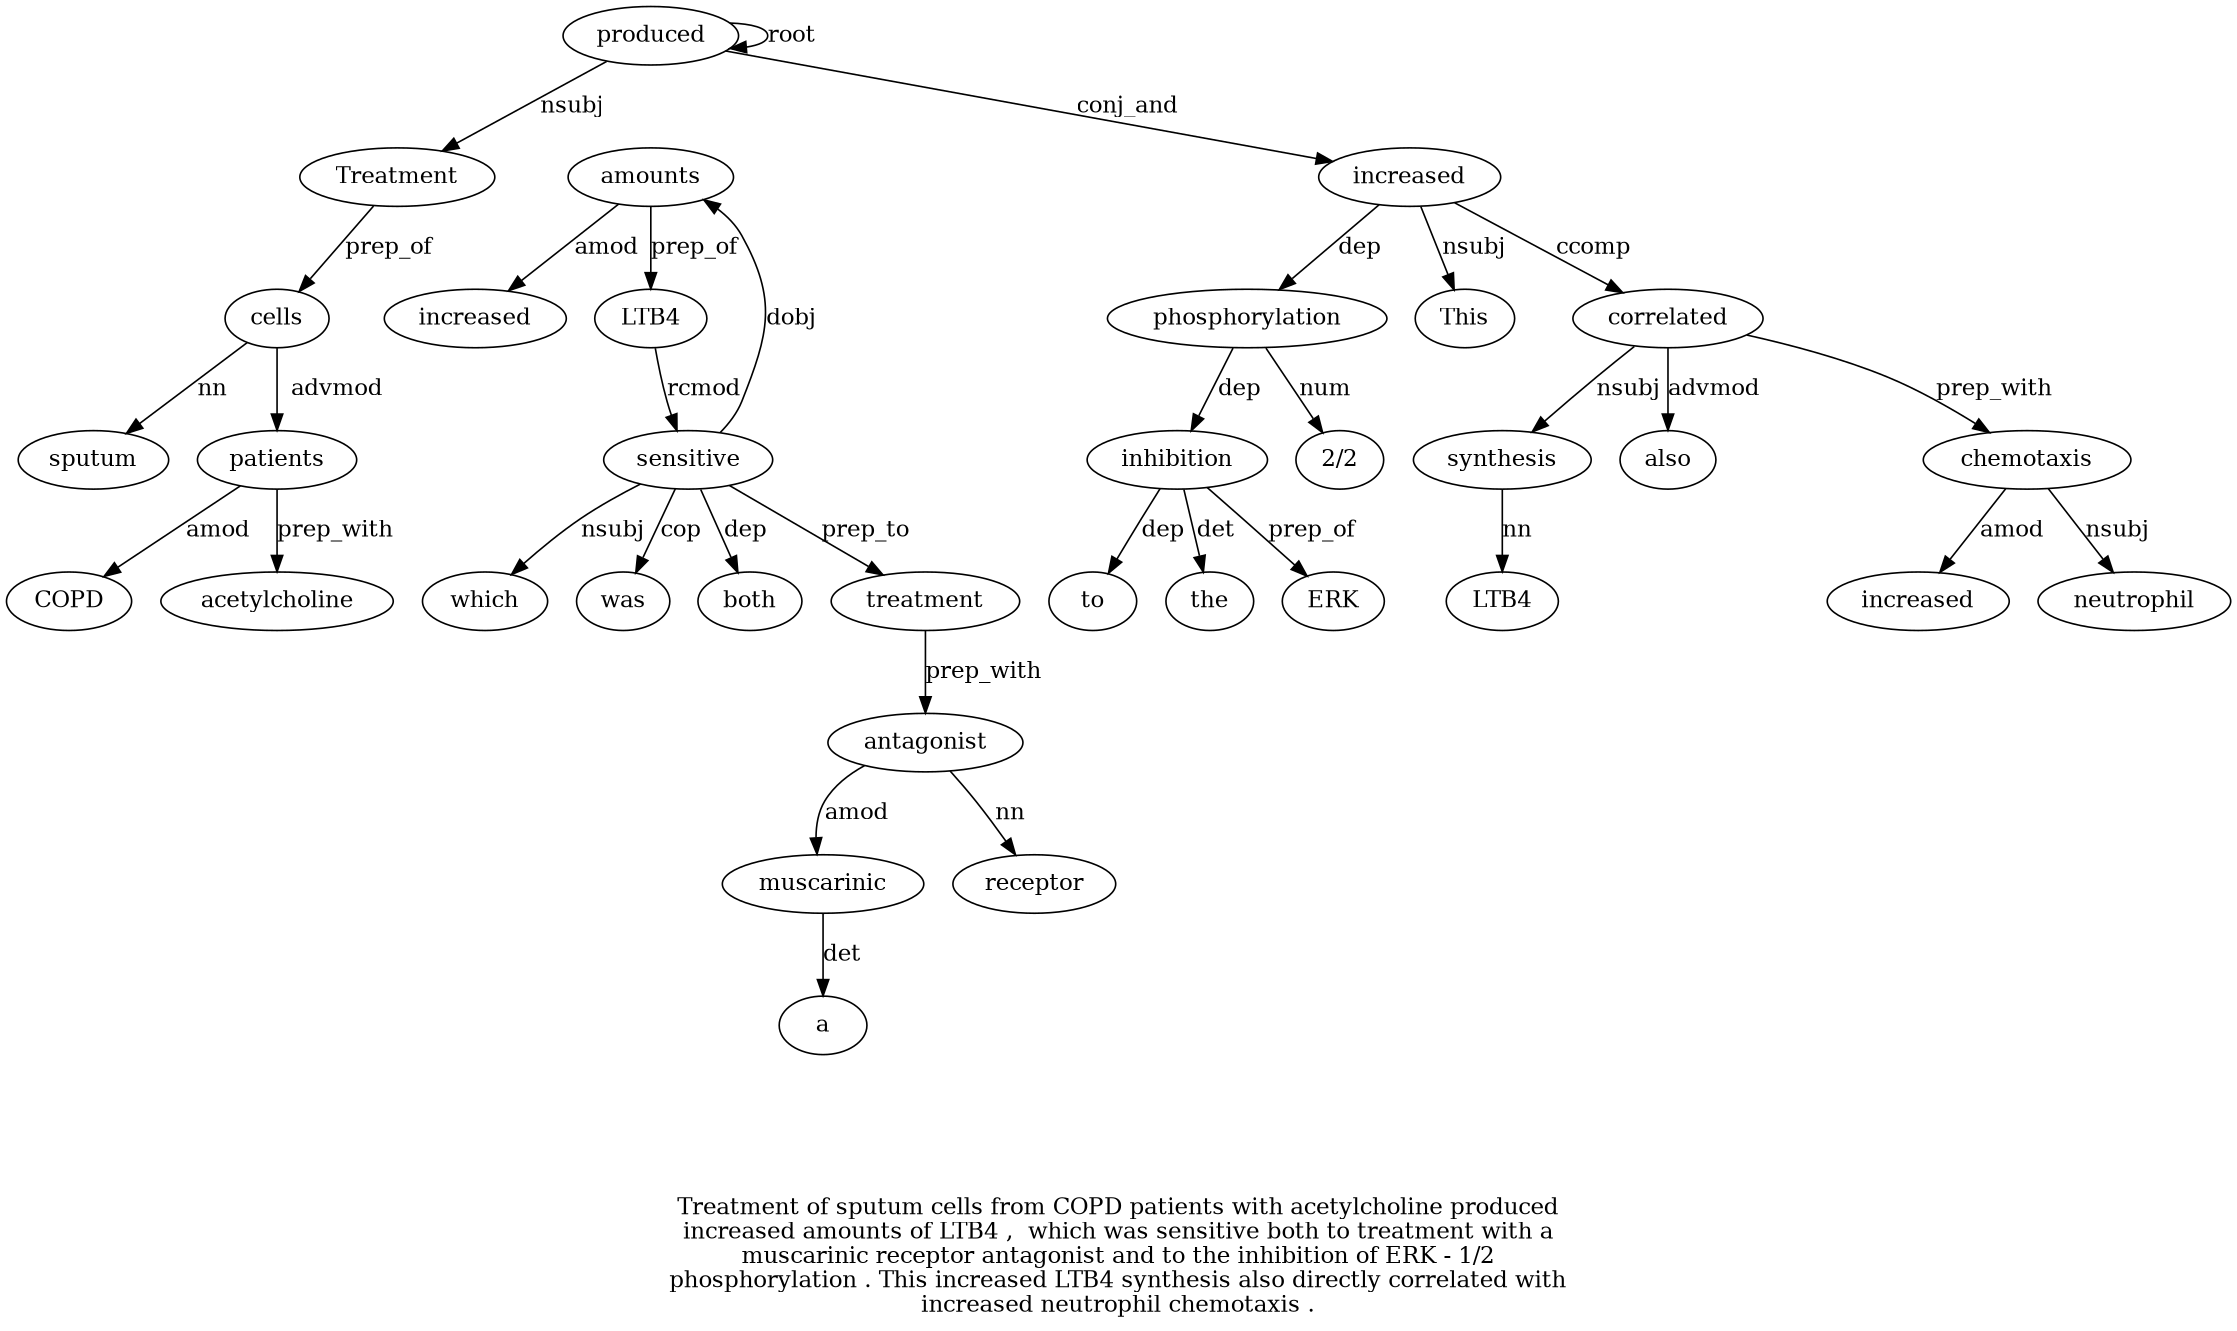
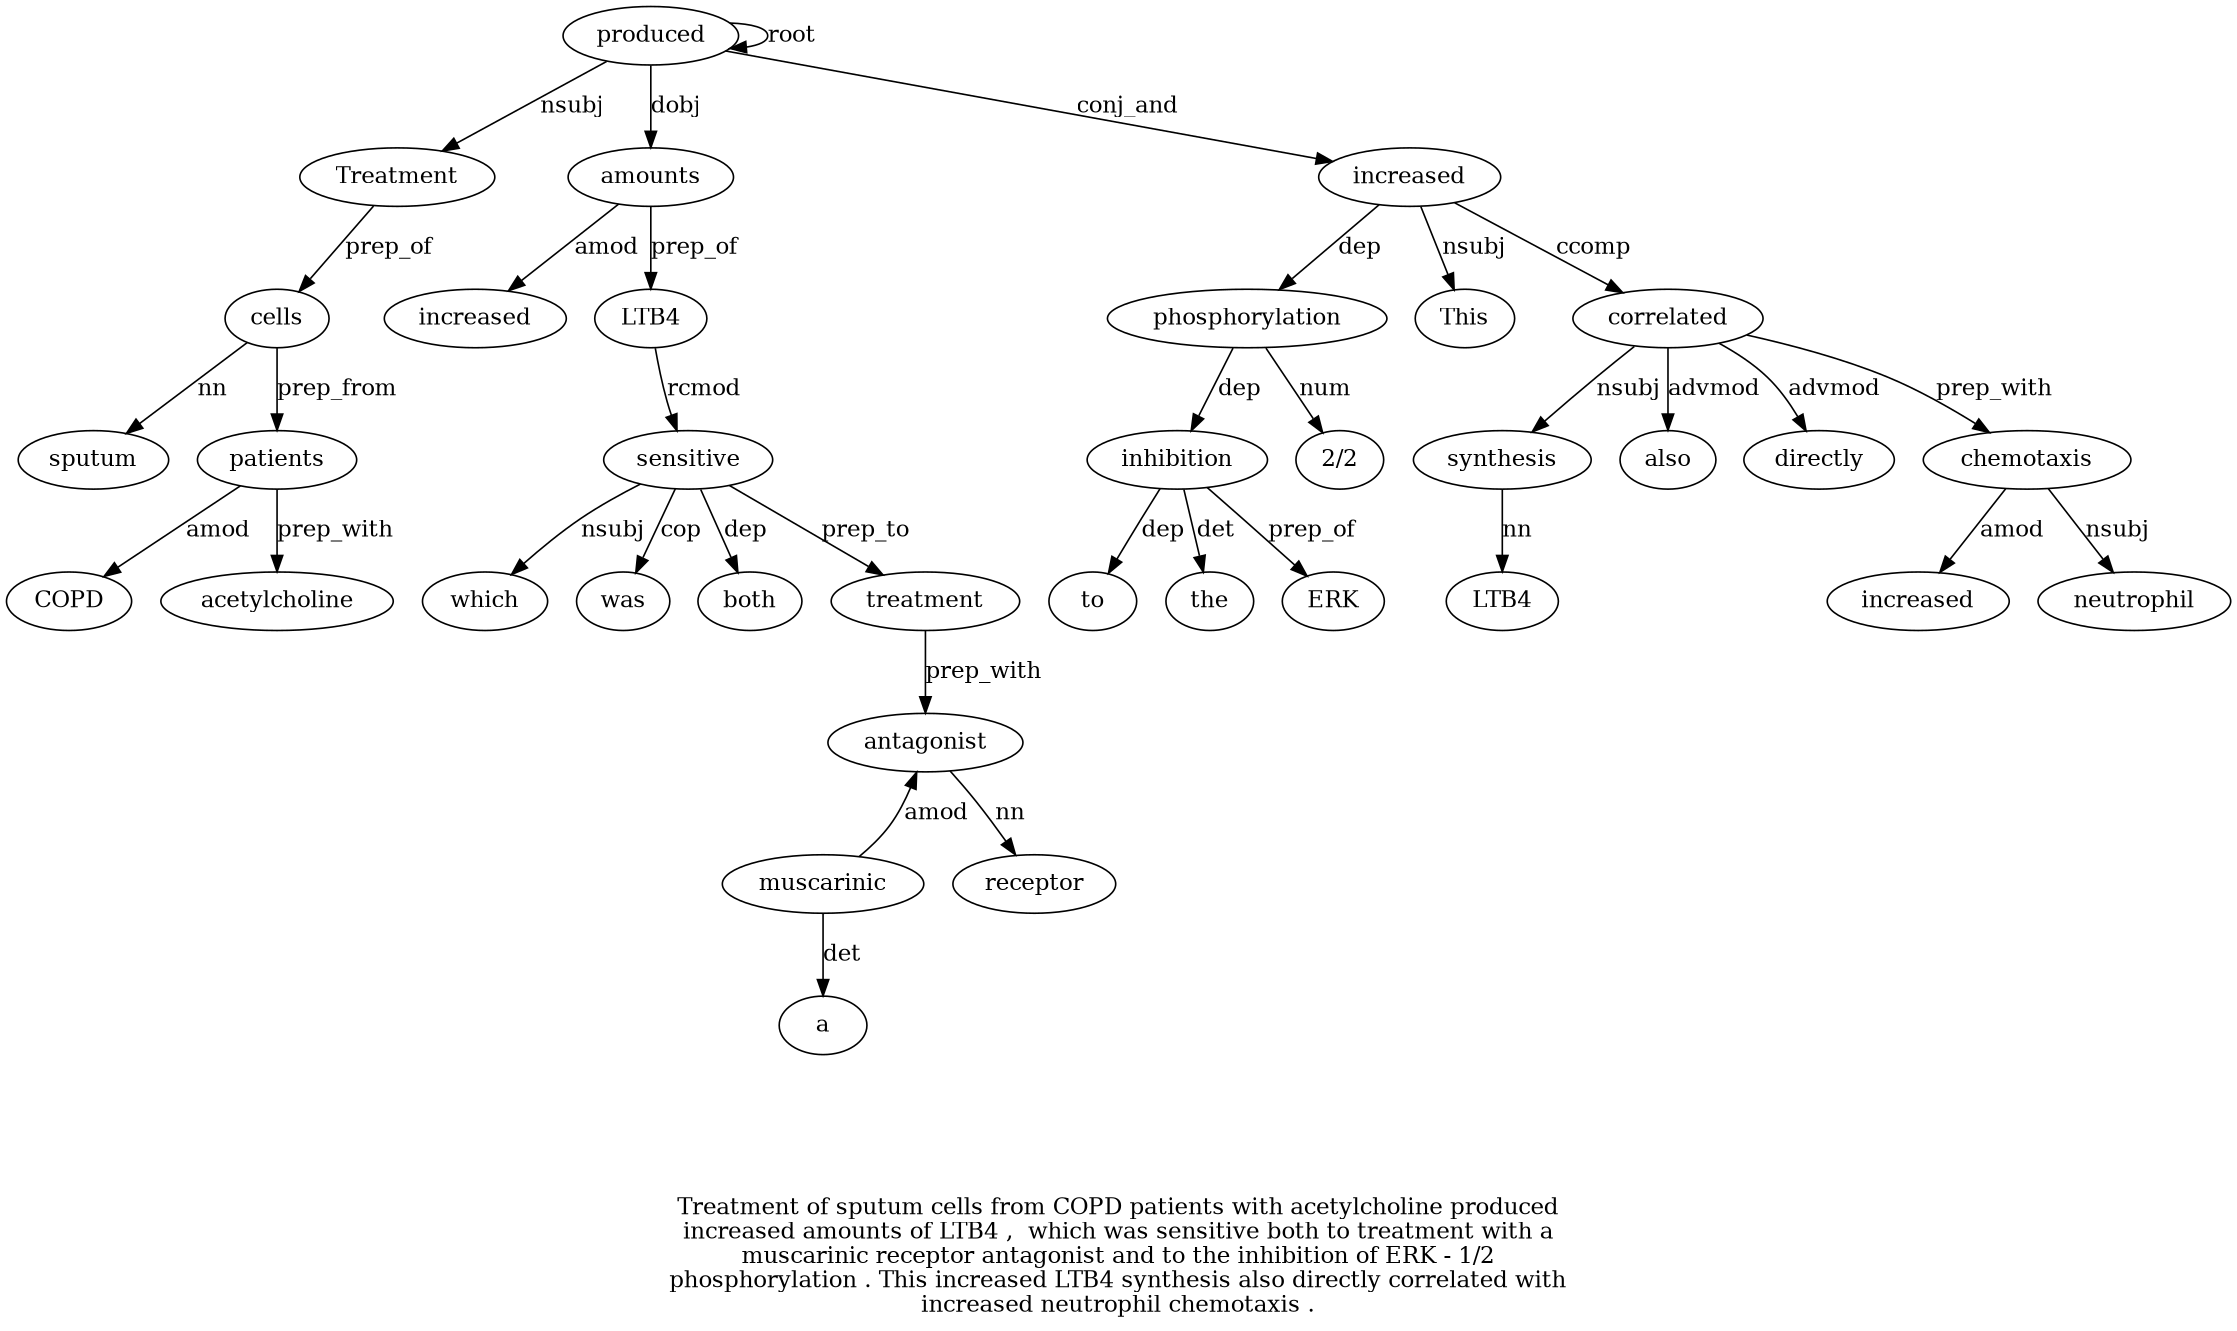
(765, 319) -> (651, 98)
(337, 389) -> (337, 389)
none -> (1819, 460)
(829, 795) -> (890, 826)
